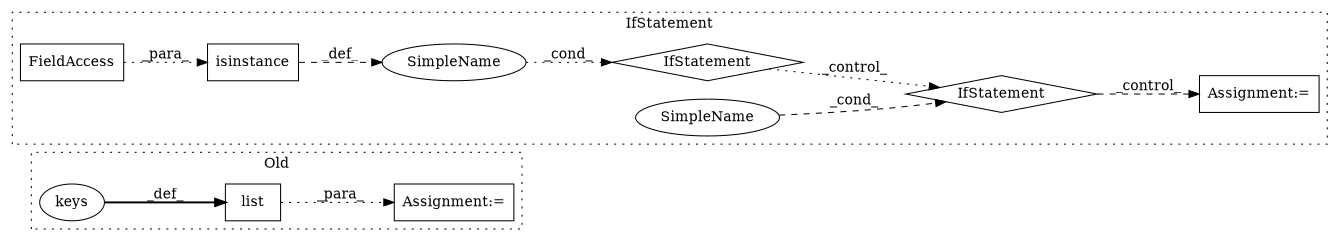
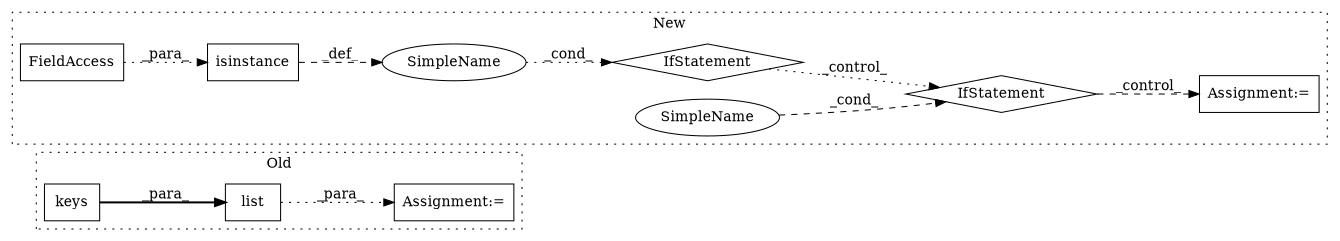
(670, 24) -> (670, 24)
(166, 195) -> (166, 195)
(72, 202) -> (72, 202)
